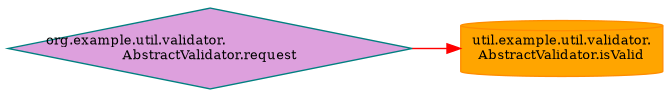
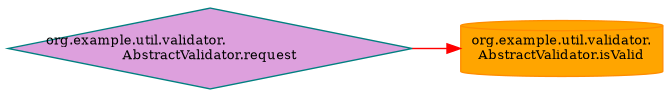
(562, 48) -> (562, 48)
